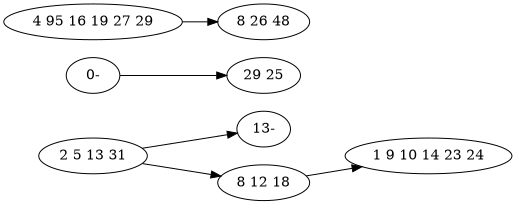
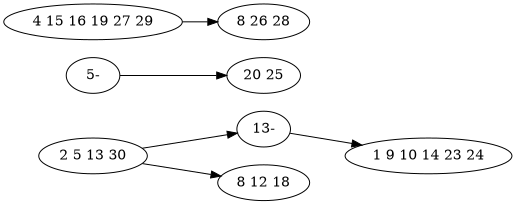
(93, 22) -> (93, 22)
(264, 22) -> (264, 22)
(93, 75) -> (93, 75)
(264, 75) -> (264, 75)
(93, 156) -> (93, 156)
(329, 172) -> (321, 138)
